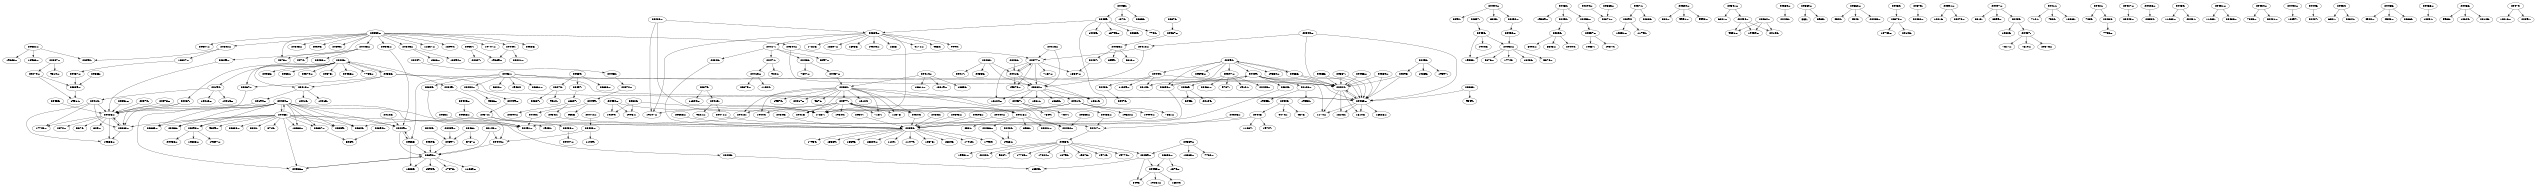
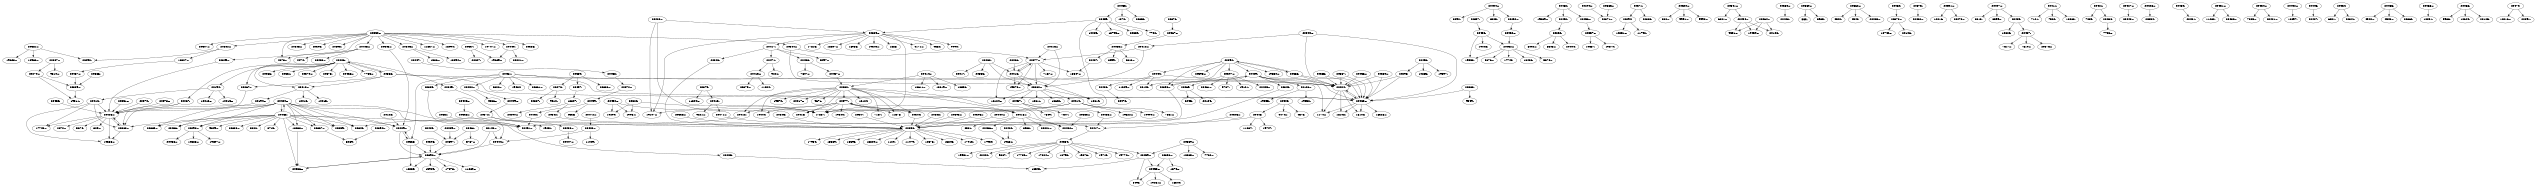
(2171, 20) -> none
(860, 108) -> none
(138, 138) -> (298, 148)
